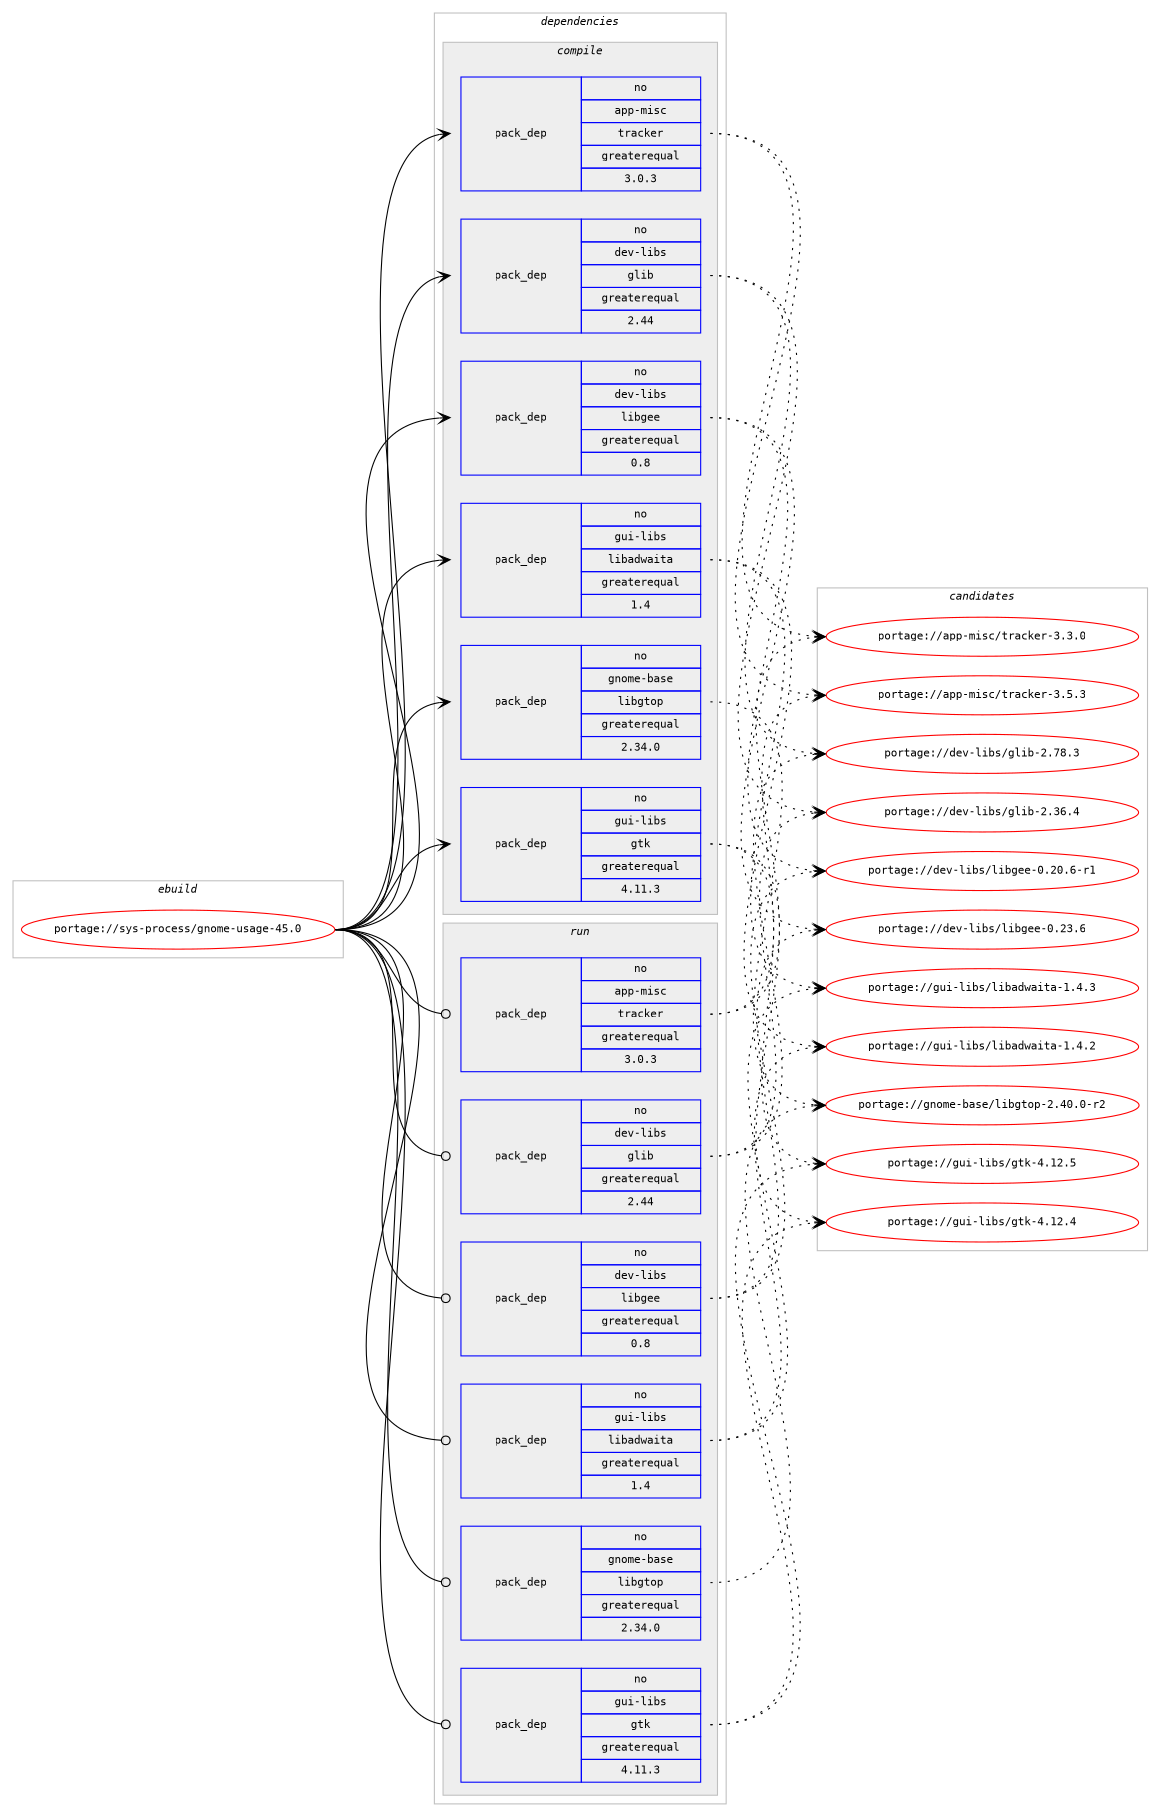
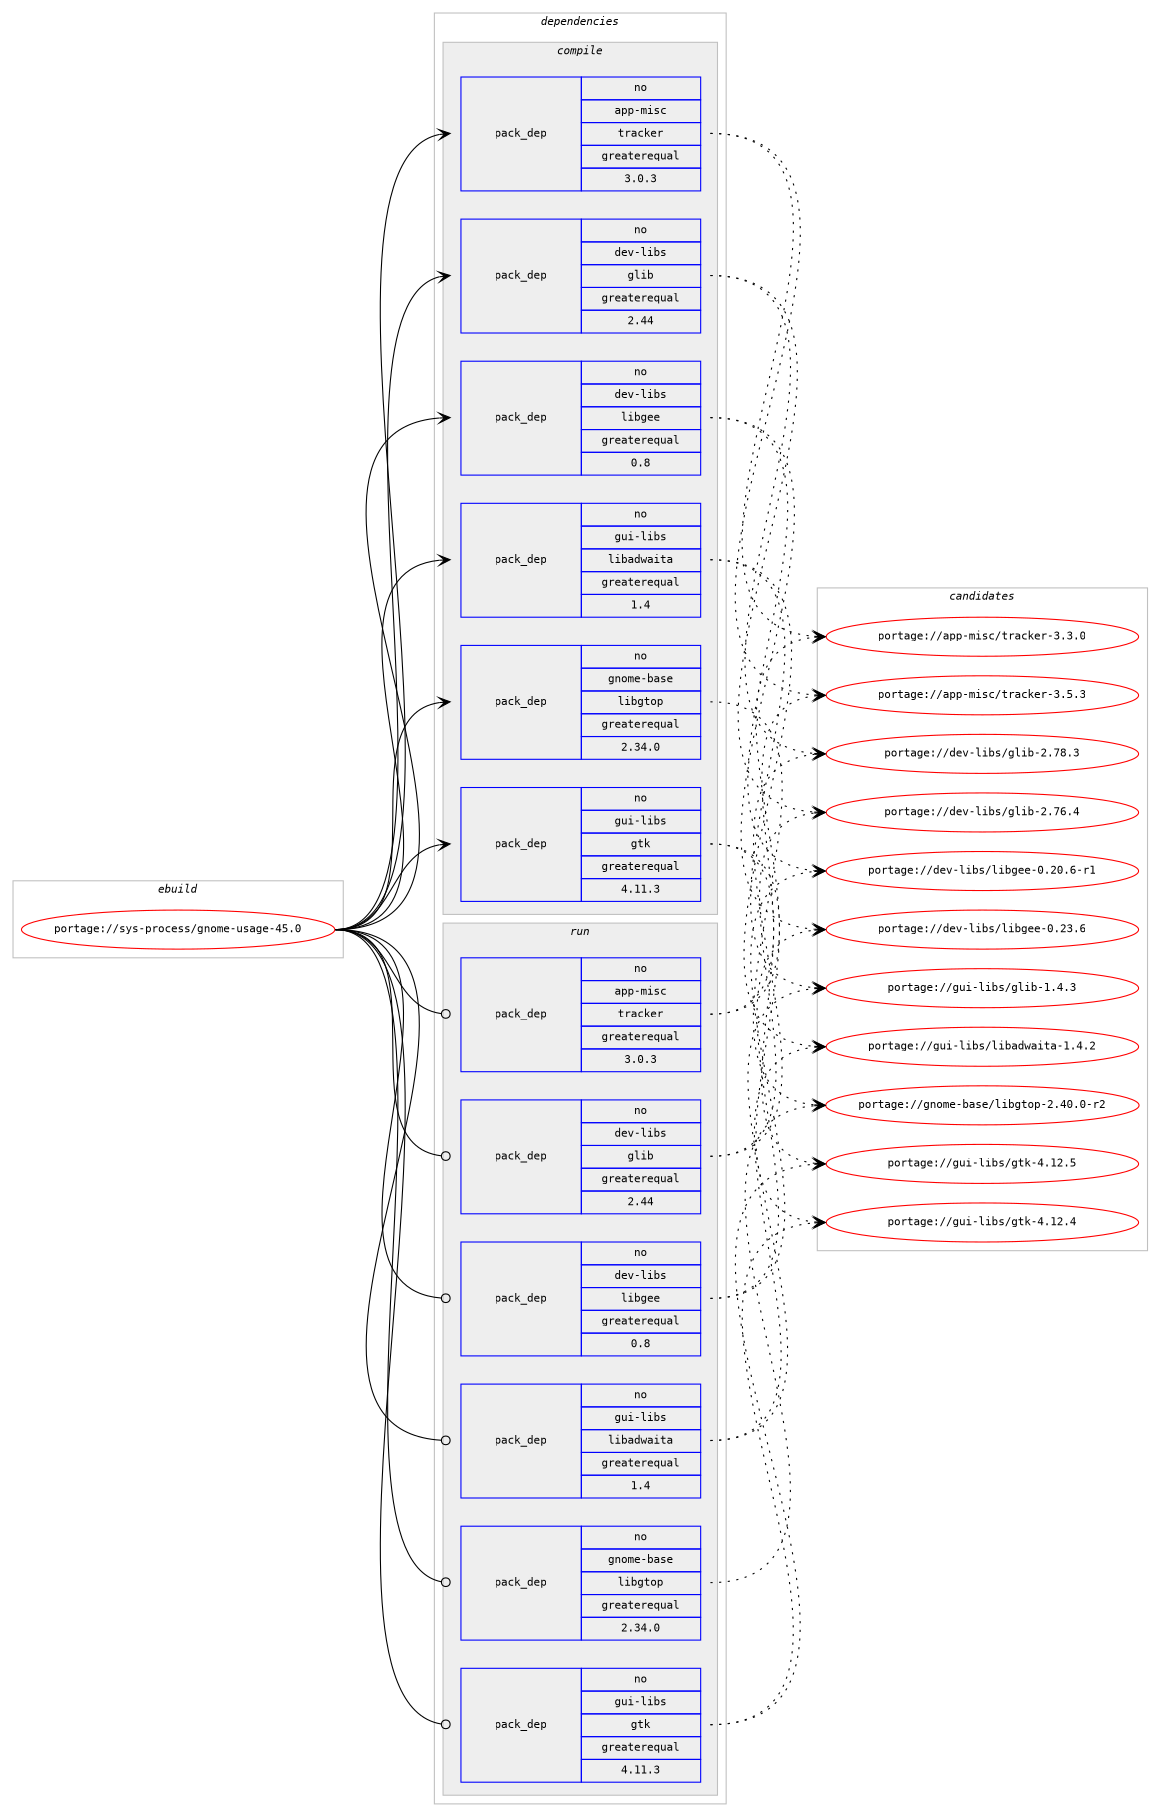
(982, 812) -> (982, 812)
(982, 988) -> (982, 988)
